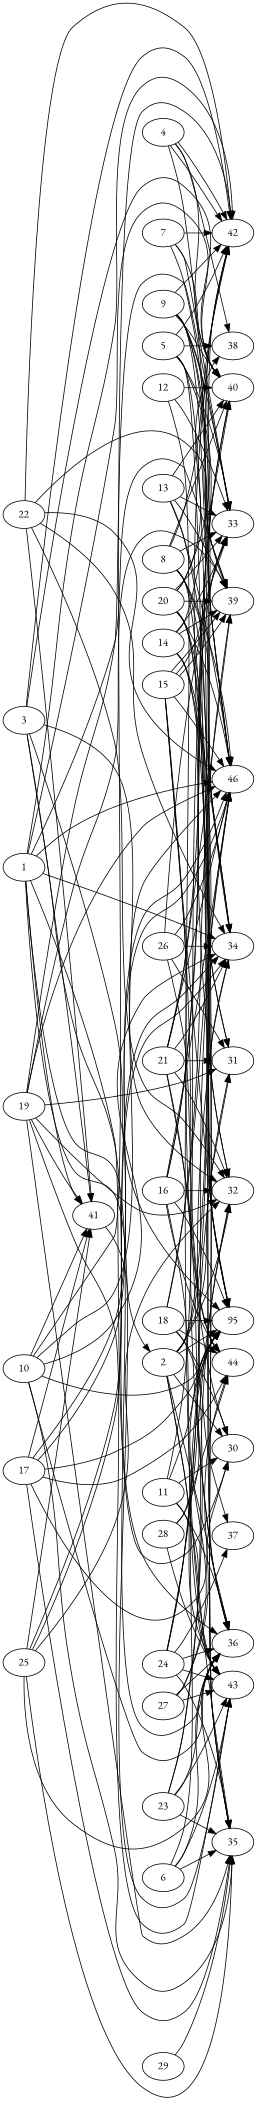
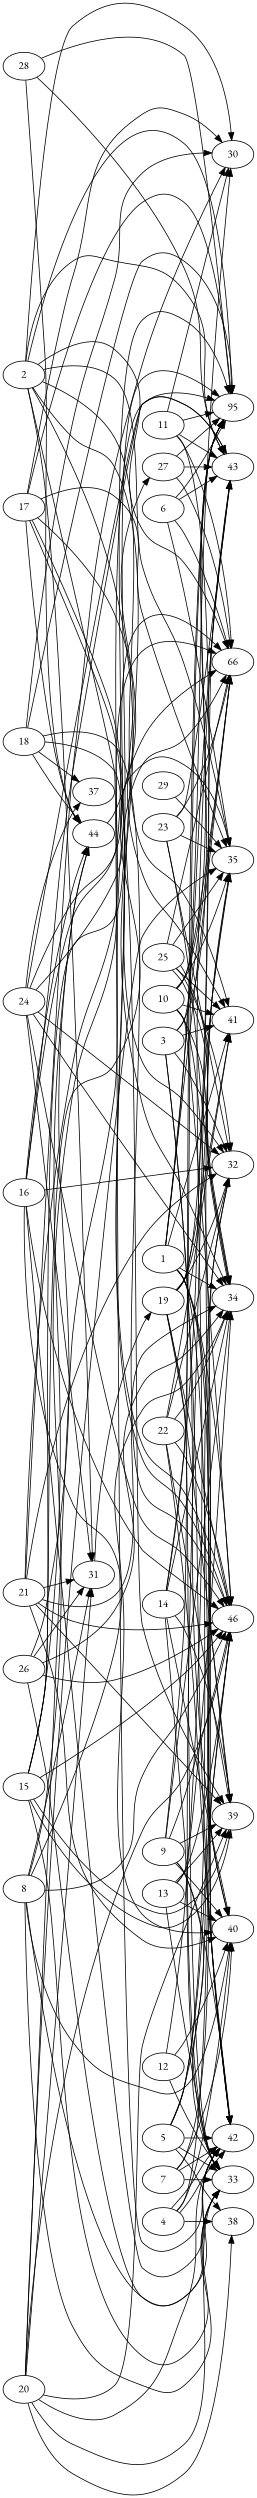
(112, 1097) -> (109, 1437)
none -> (125, 1147)
(127, 1286) -> (133, 616)
(206, 1541) -> (129, 654)
(233, 1643) -> (233, 662)
